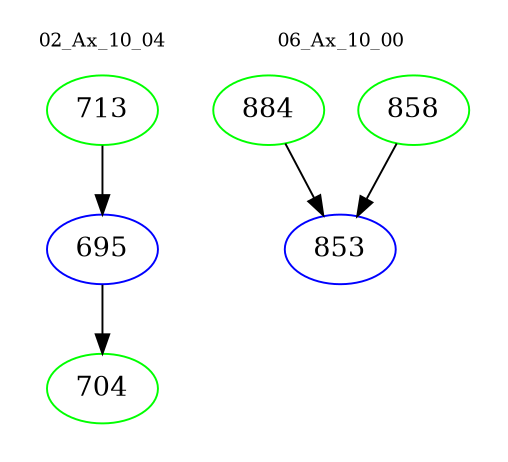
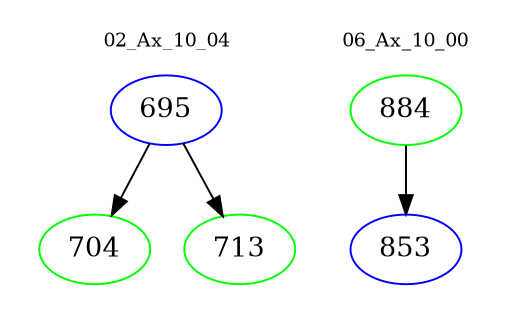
(414, 110) -> none
(102, 170) -> (198, 171)
